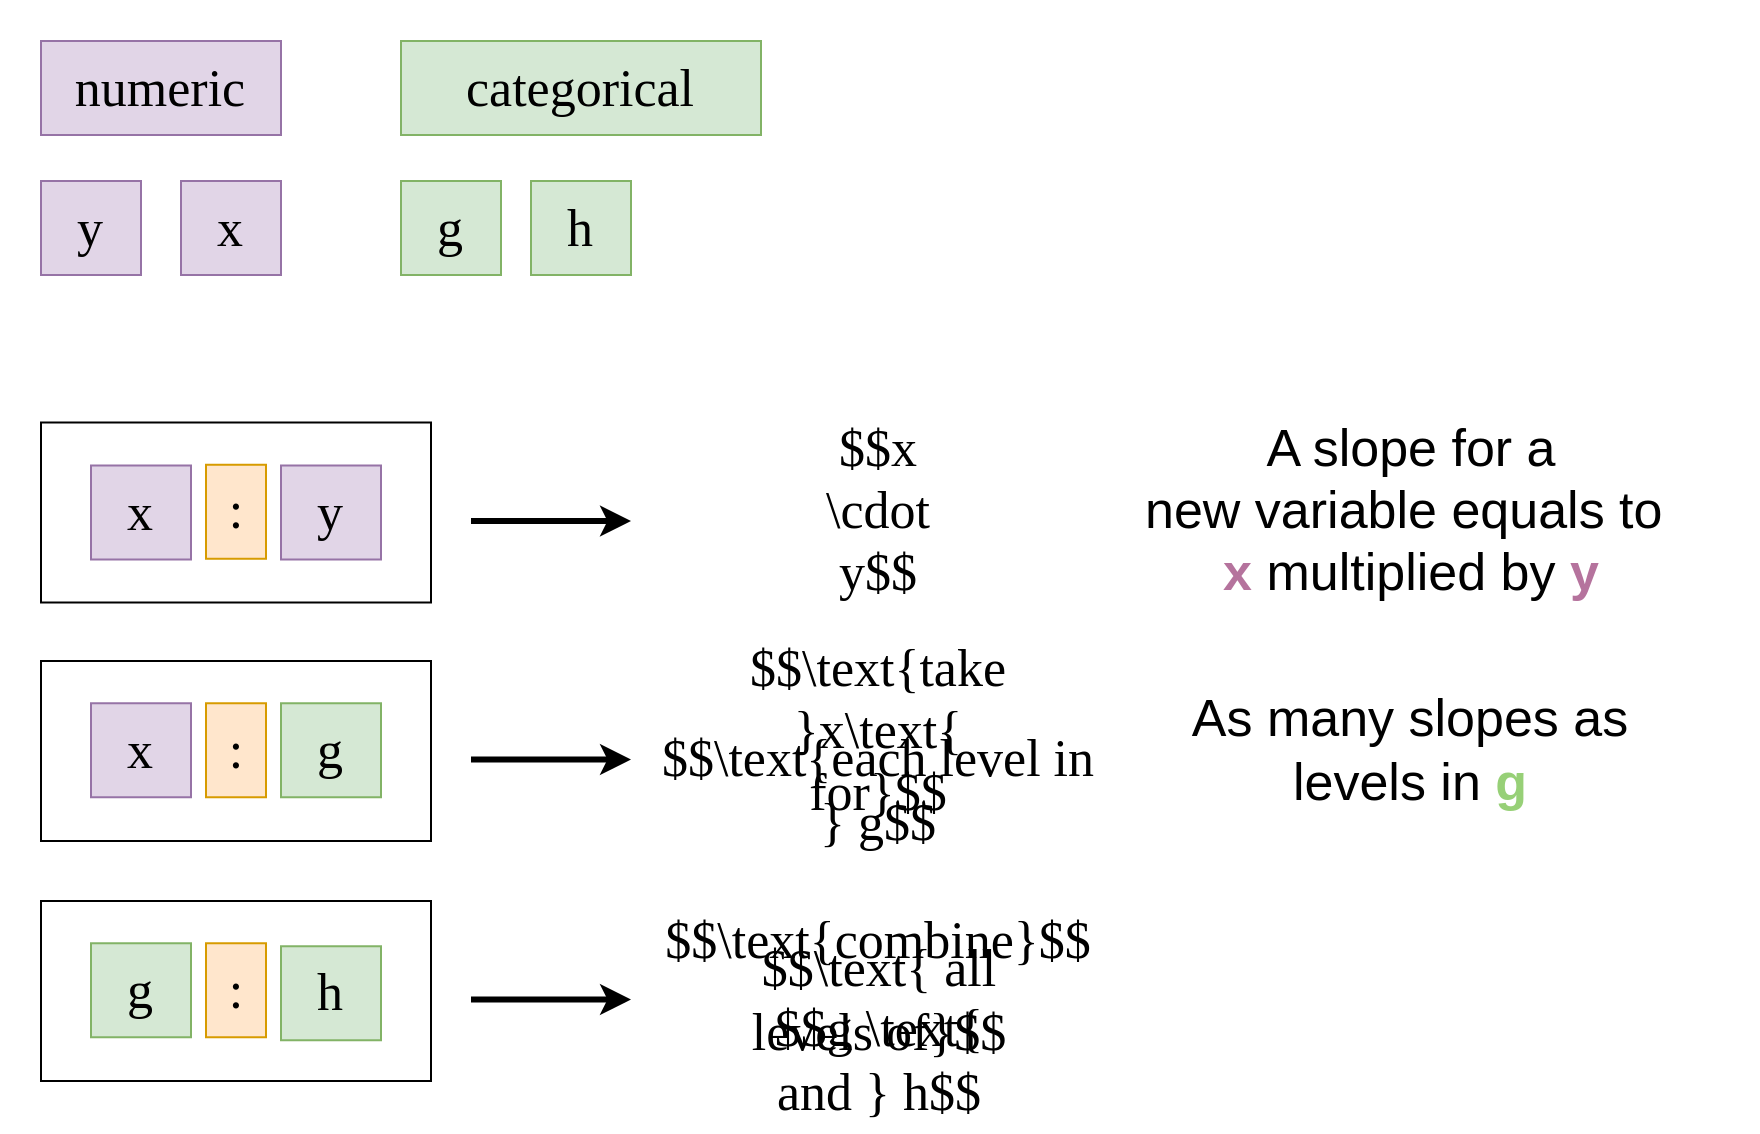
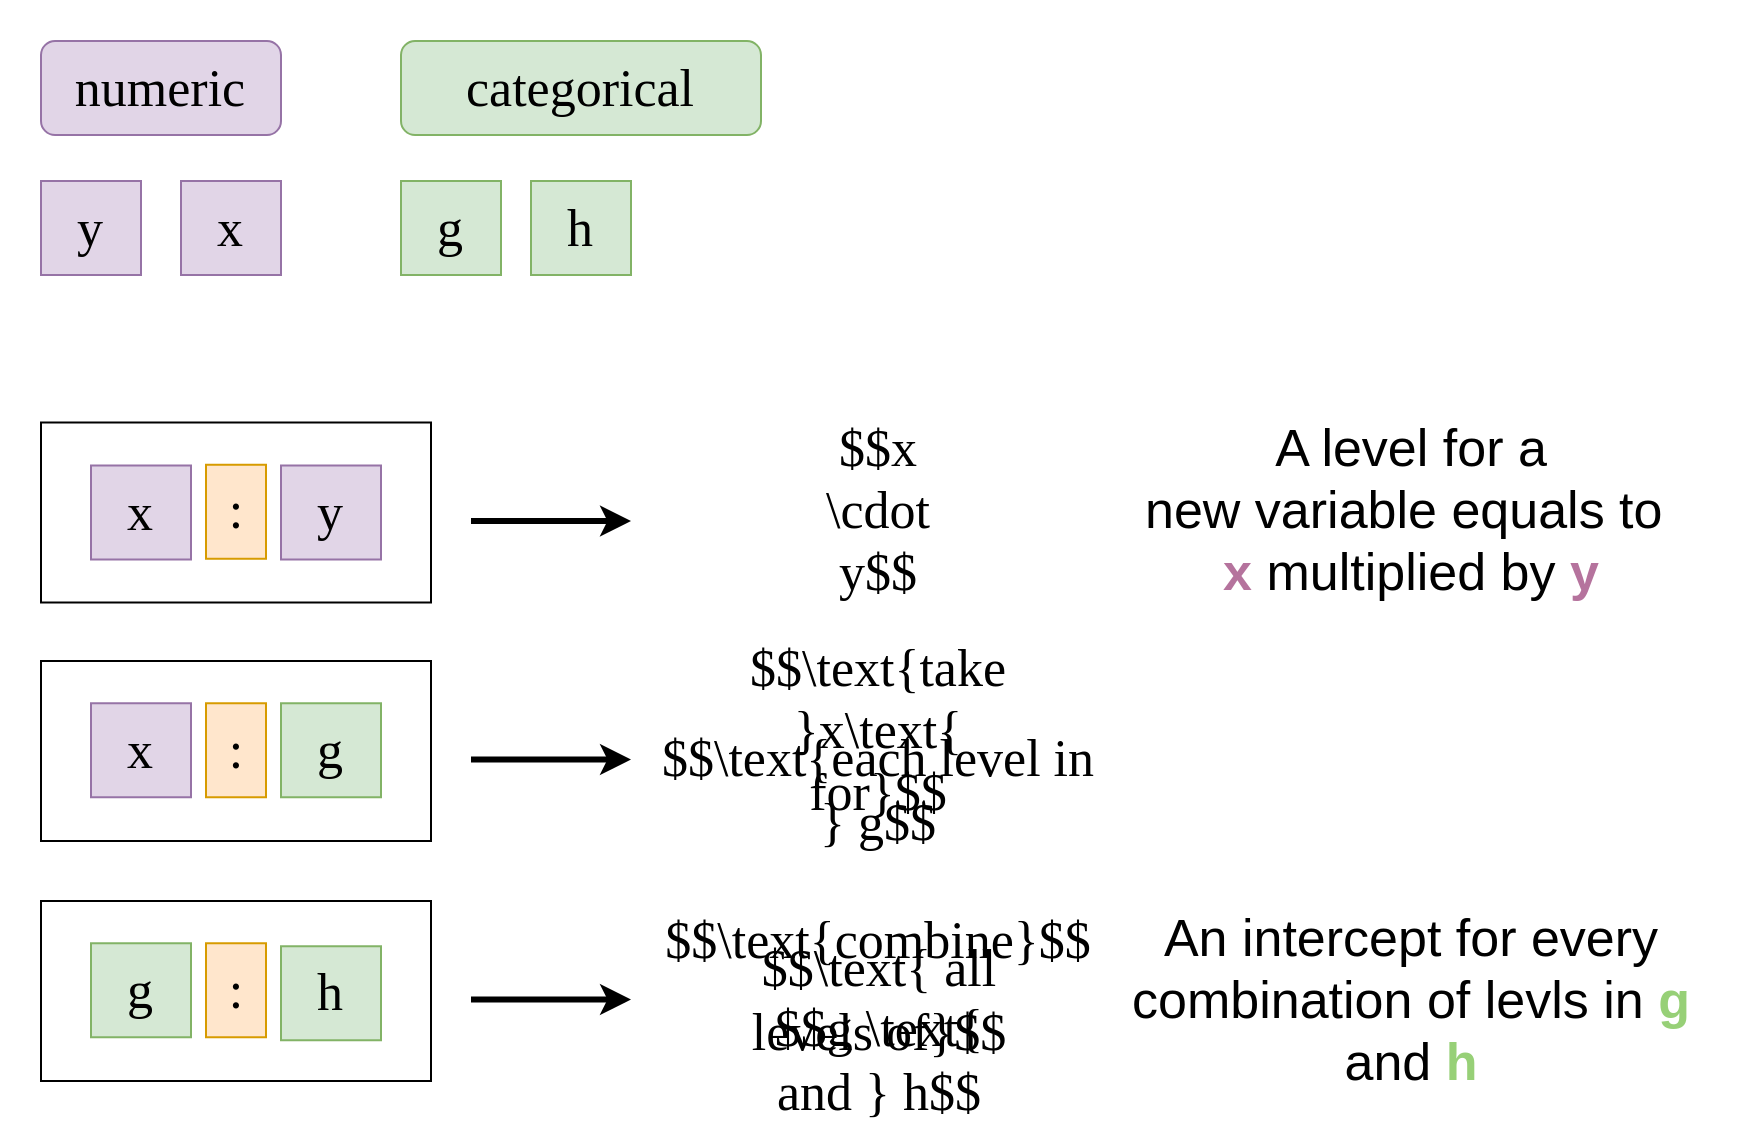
(161, 88) -> (161, 88)
(581, 88) -> (581, 88)
(1412, 511) -> (1412, 511)
(1411, 751) -> none
none -> (1411, 1000)
